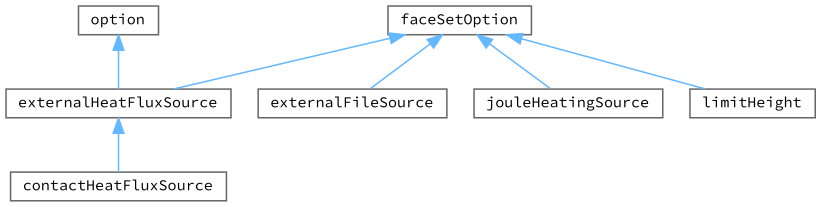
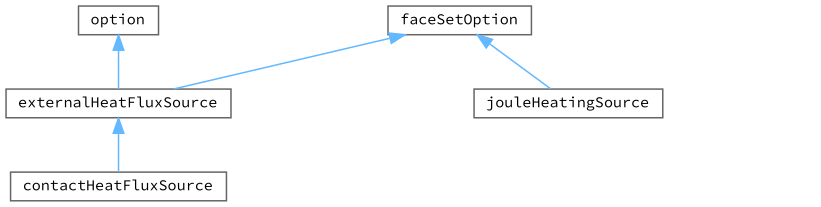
(353, 103) -> none
(753, 103) -> none
